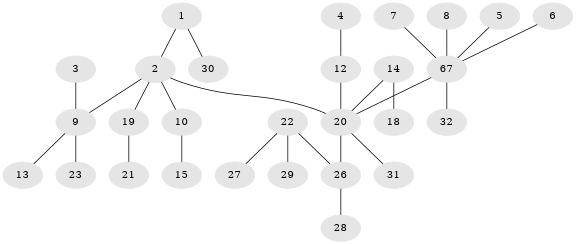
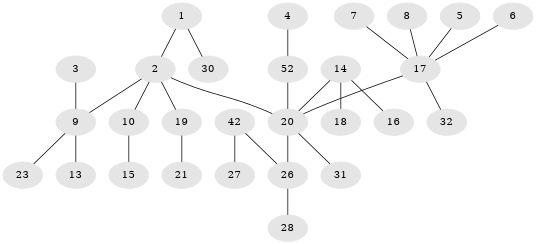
(341, 69) -> (288, 69)
(447, 69) -> (420, 69)
(288, 122) -> (235, 122)
none -> (394, 122)
(288, 175) -> none
